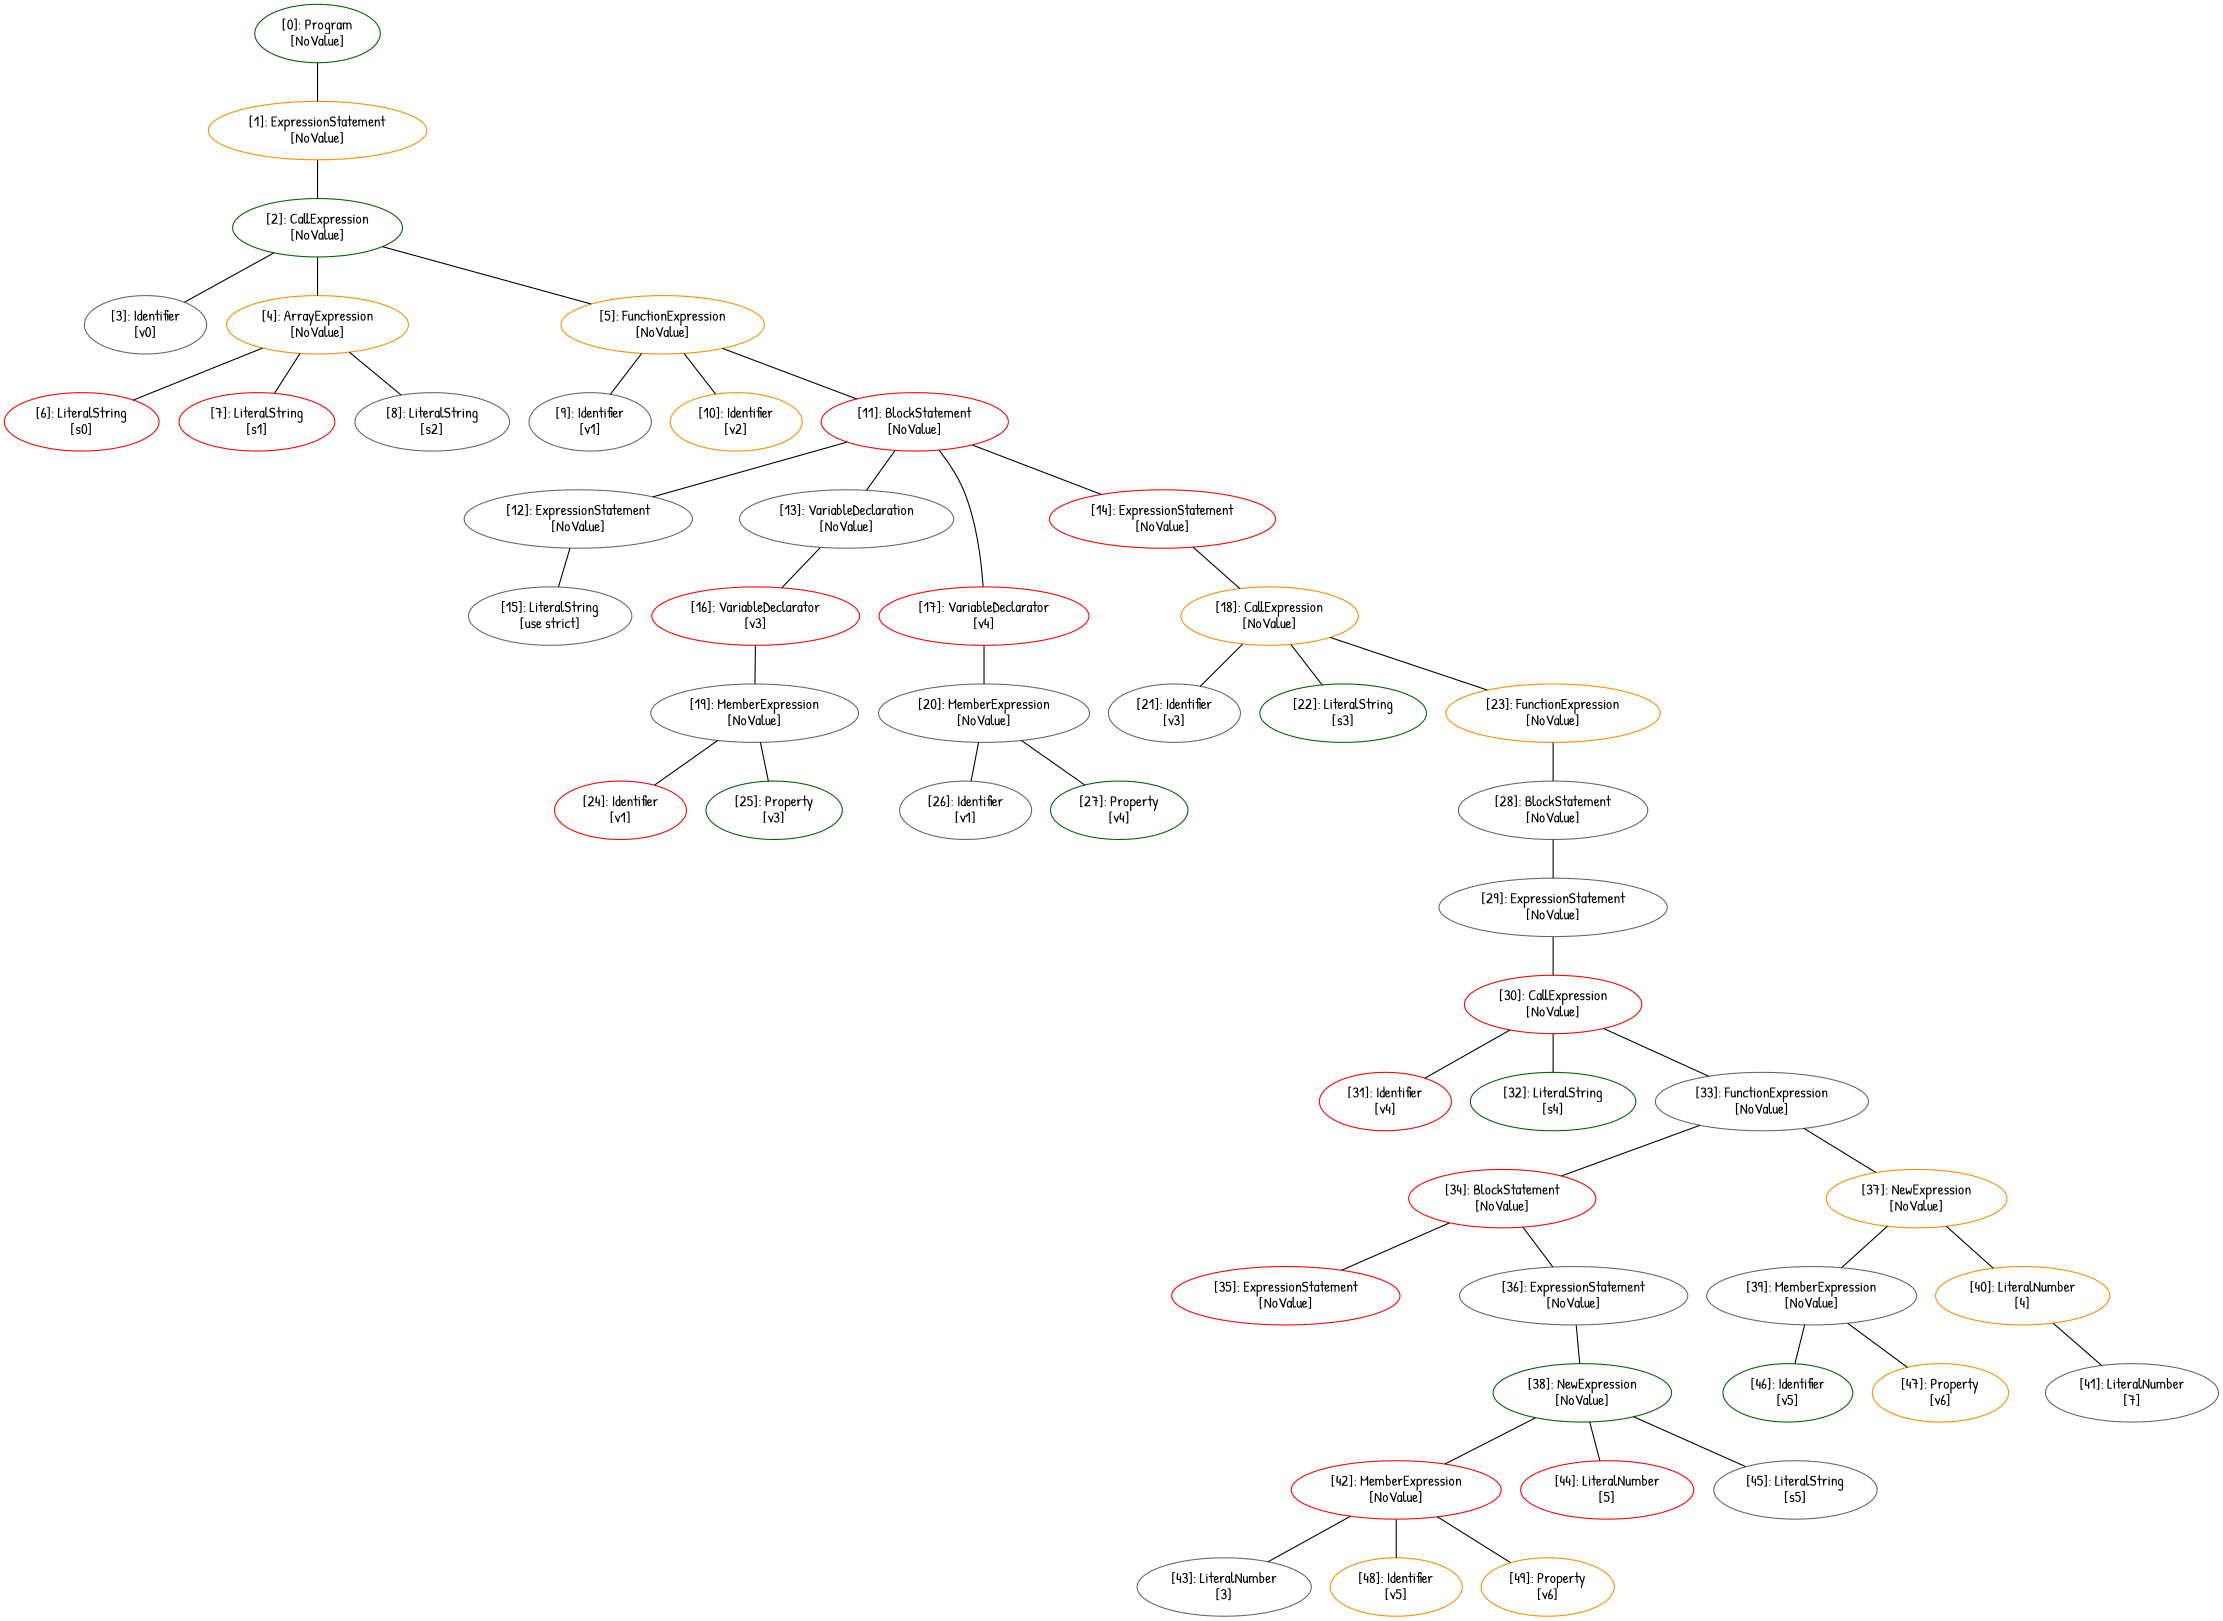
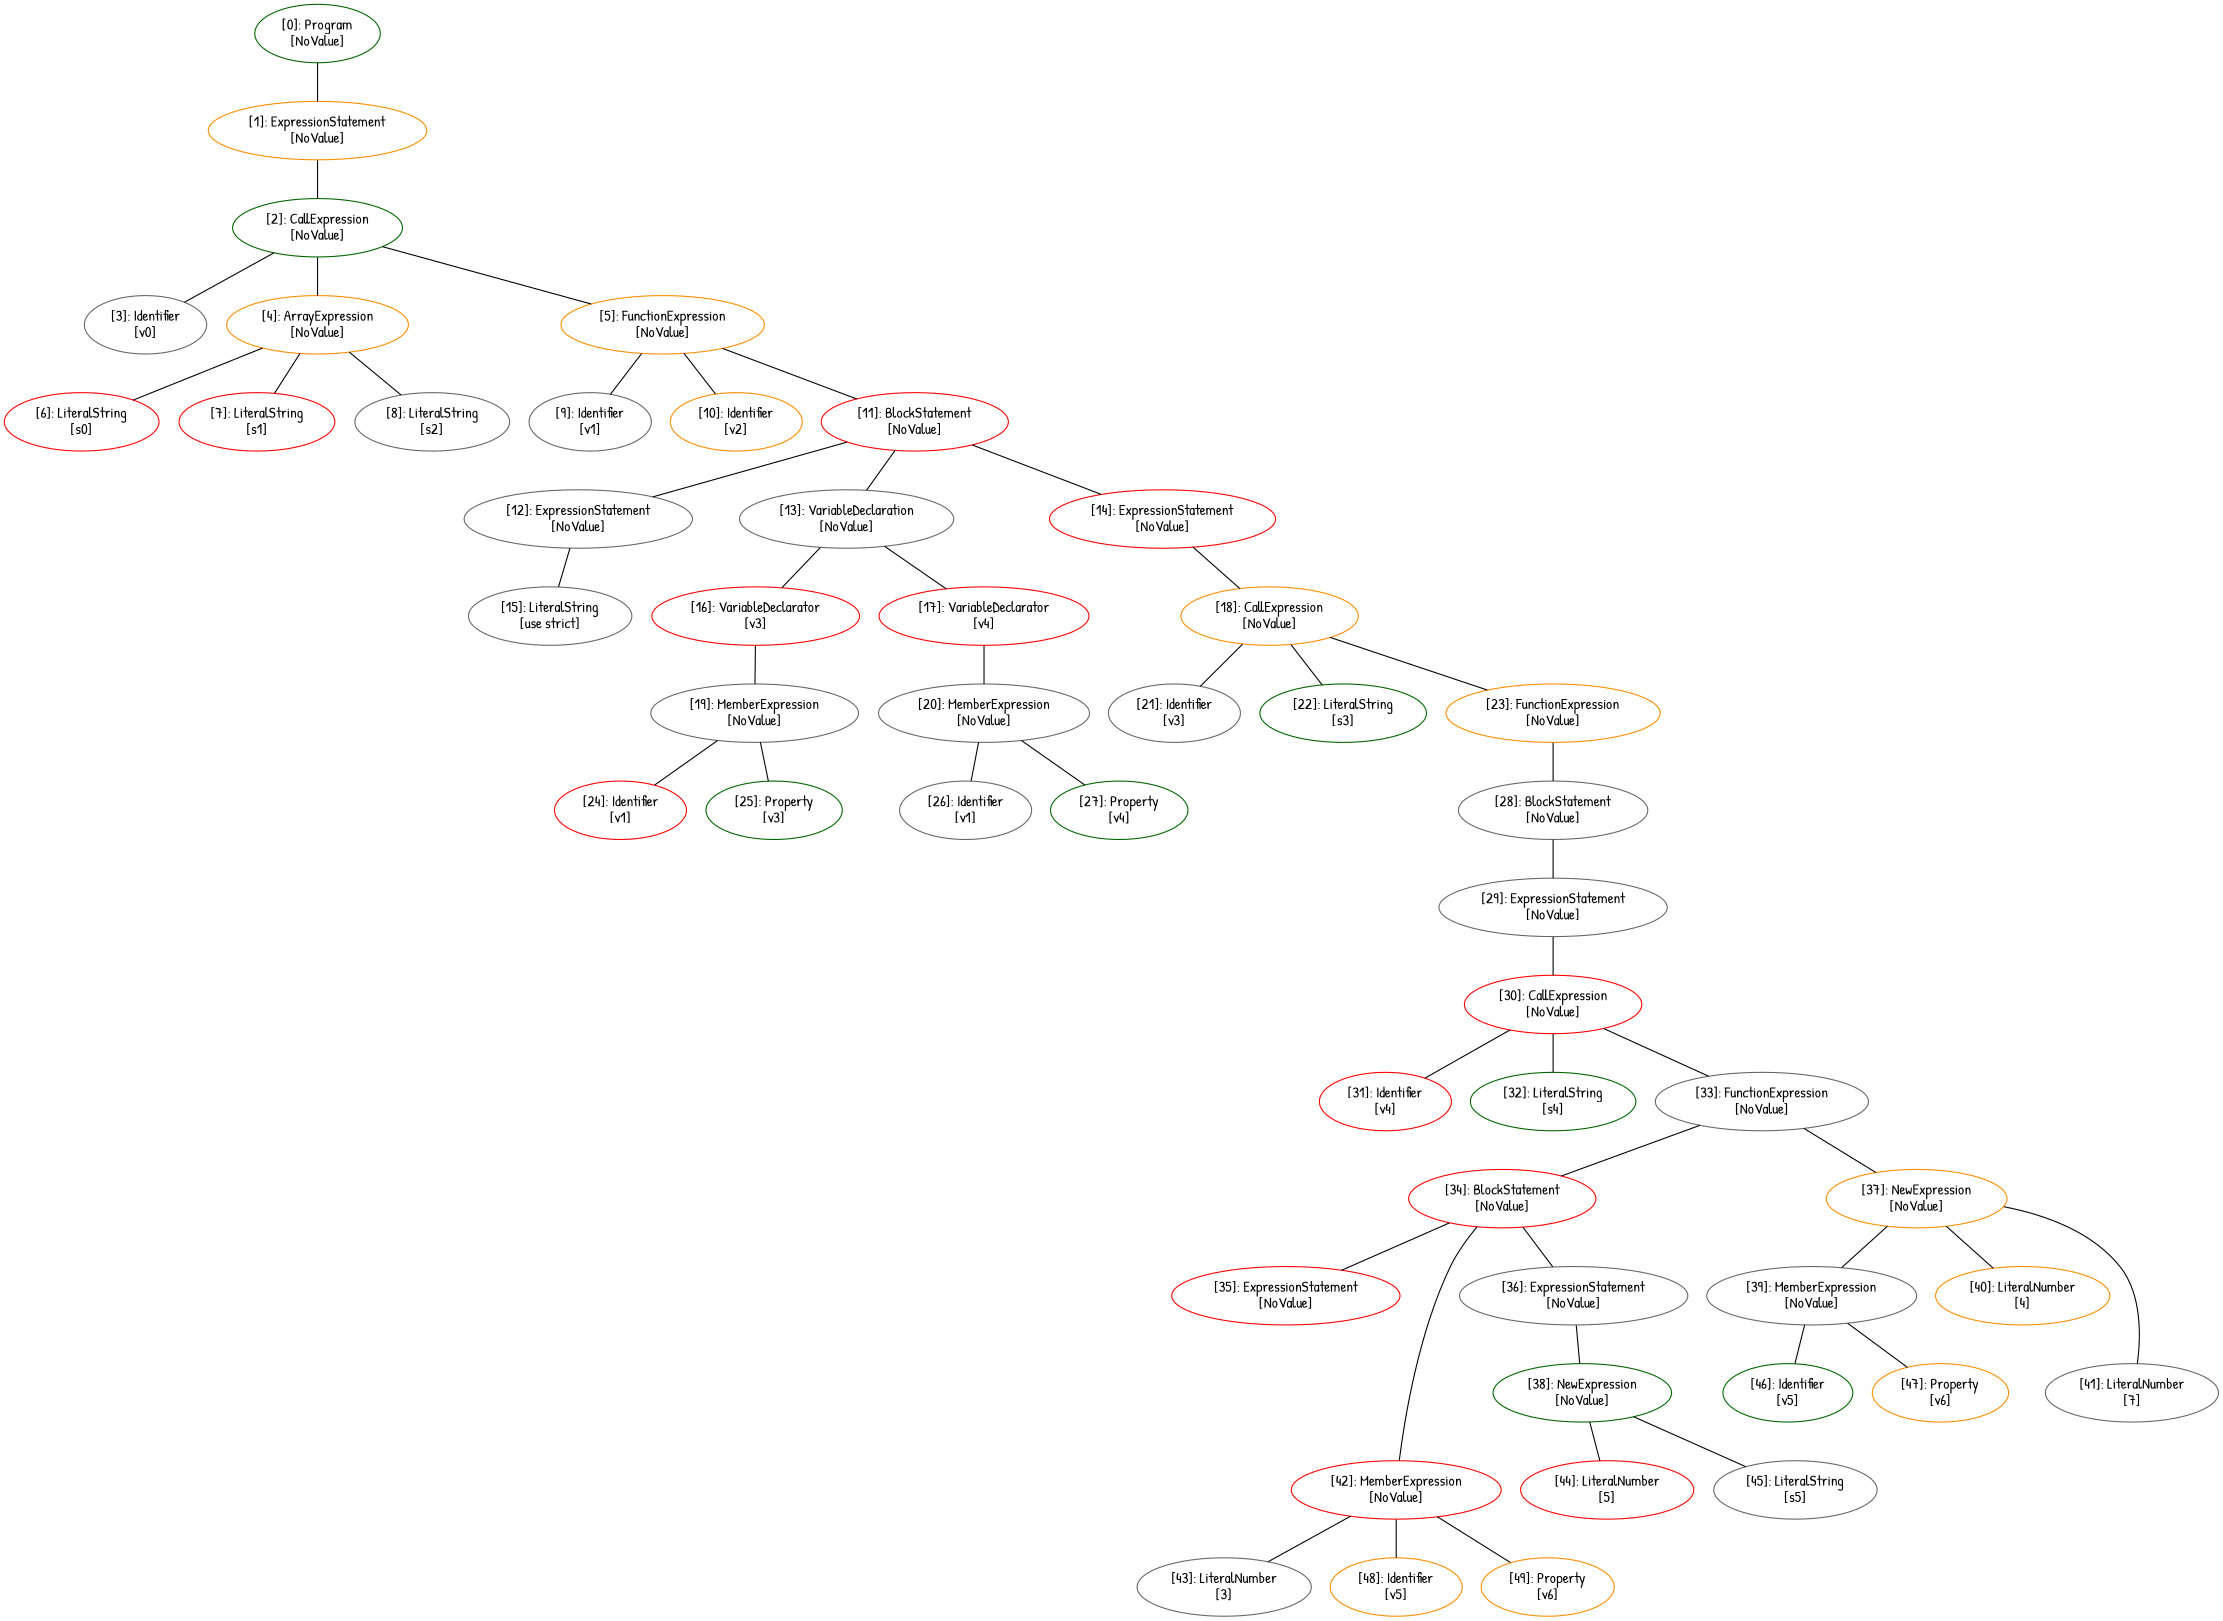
(972, 515) -> (915, 568)
(2077, 1344) -> (2109, 1255)
(1490, 1441) -> (1424, 1338)
